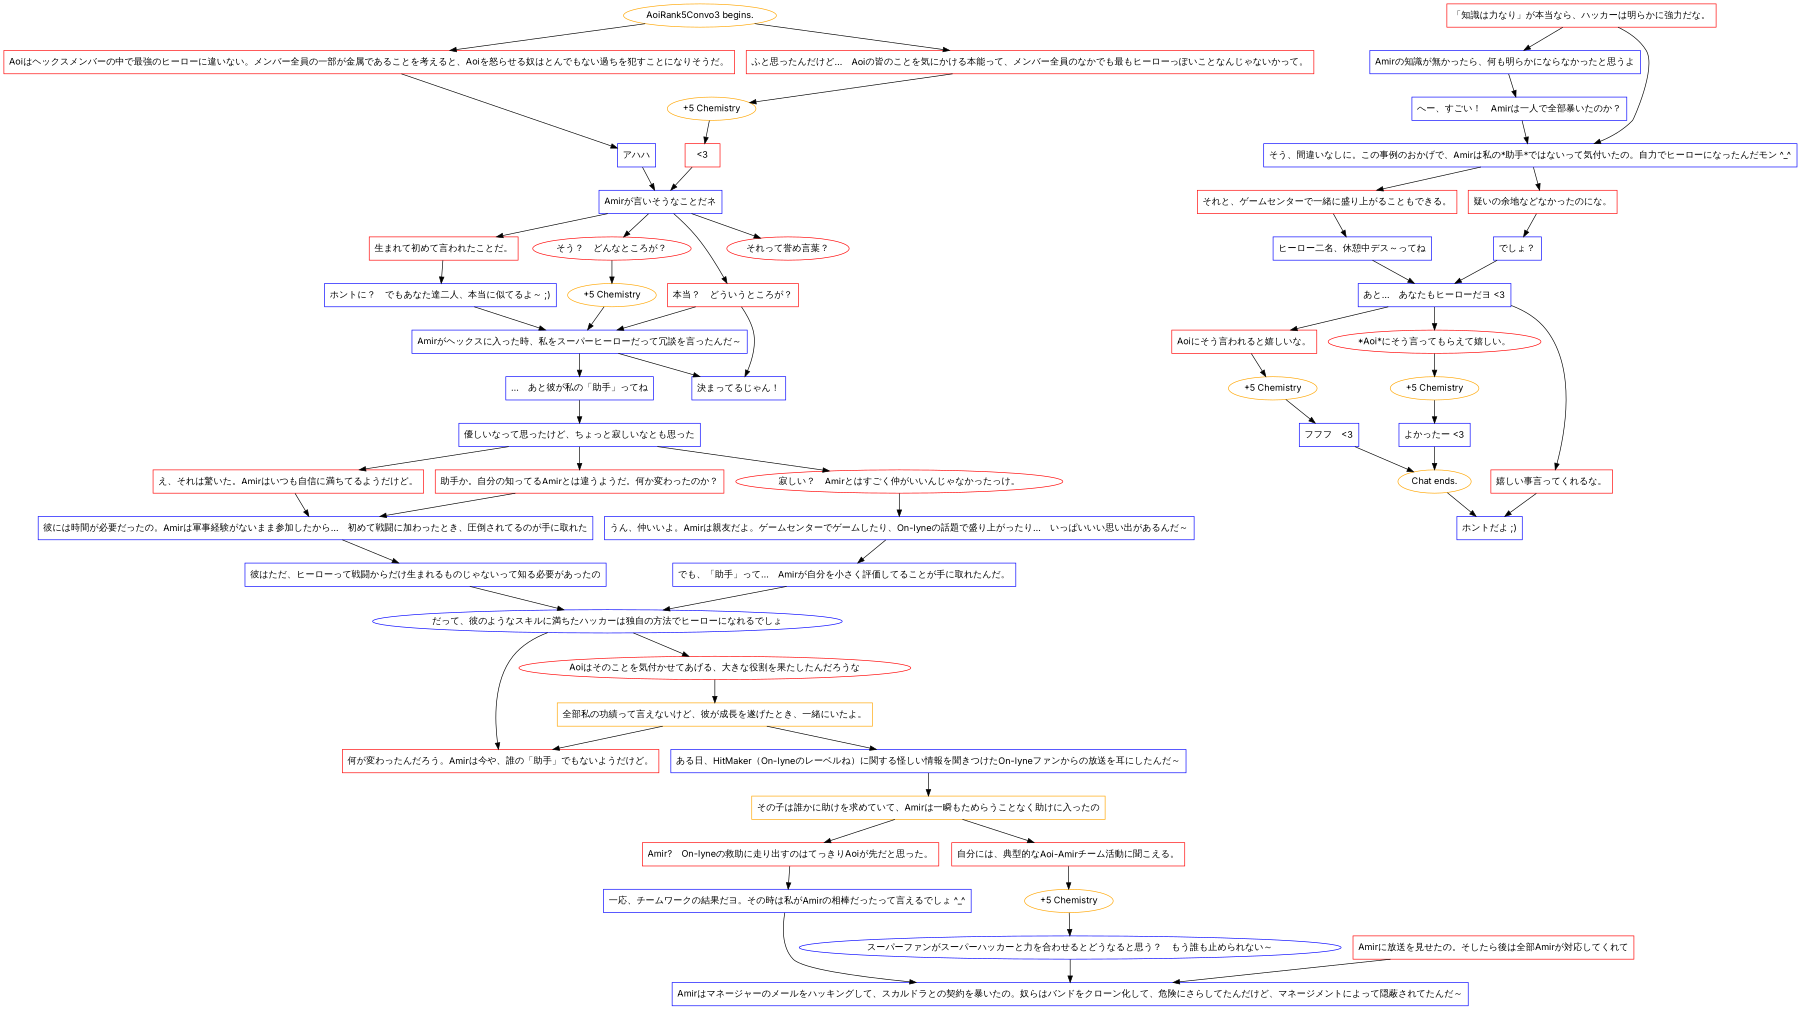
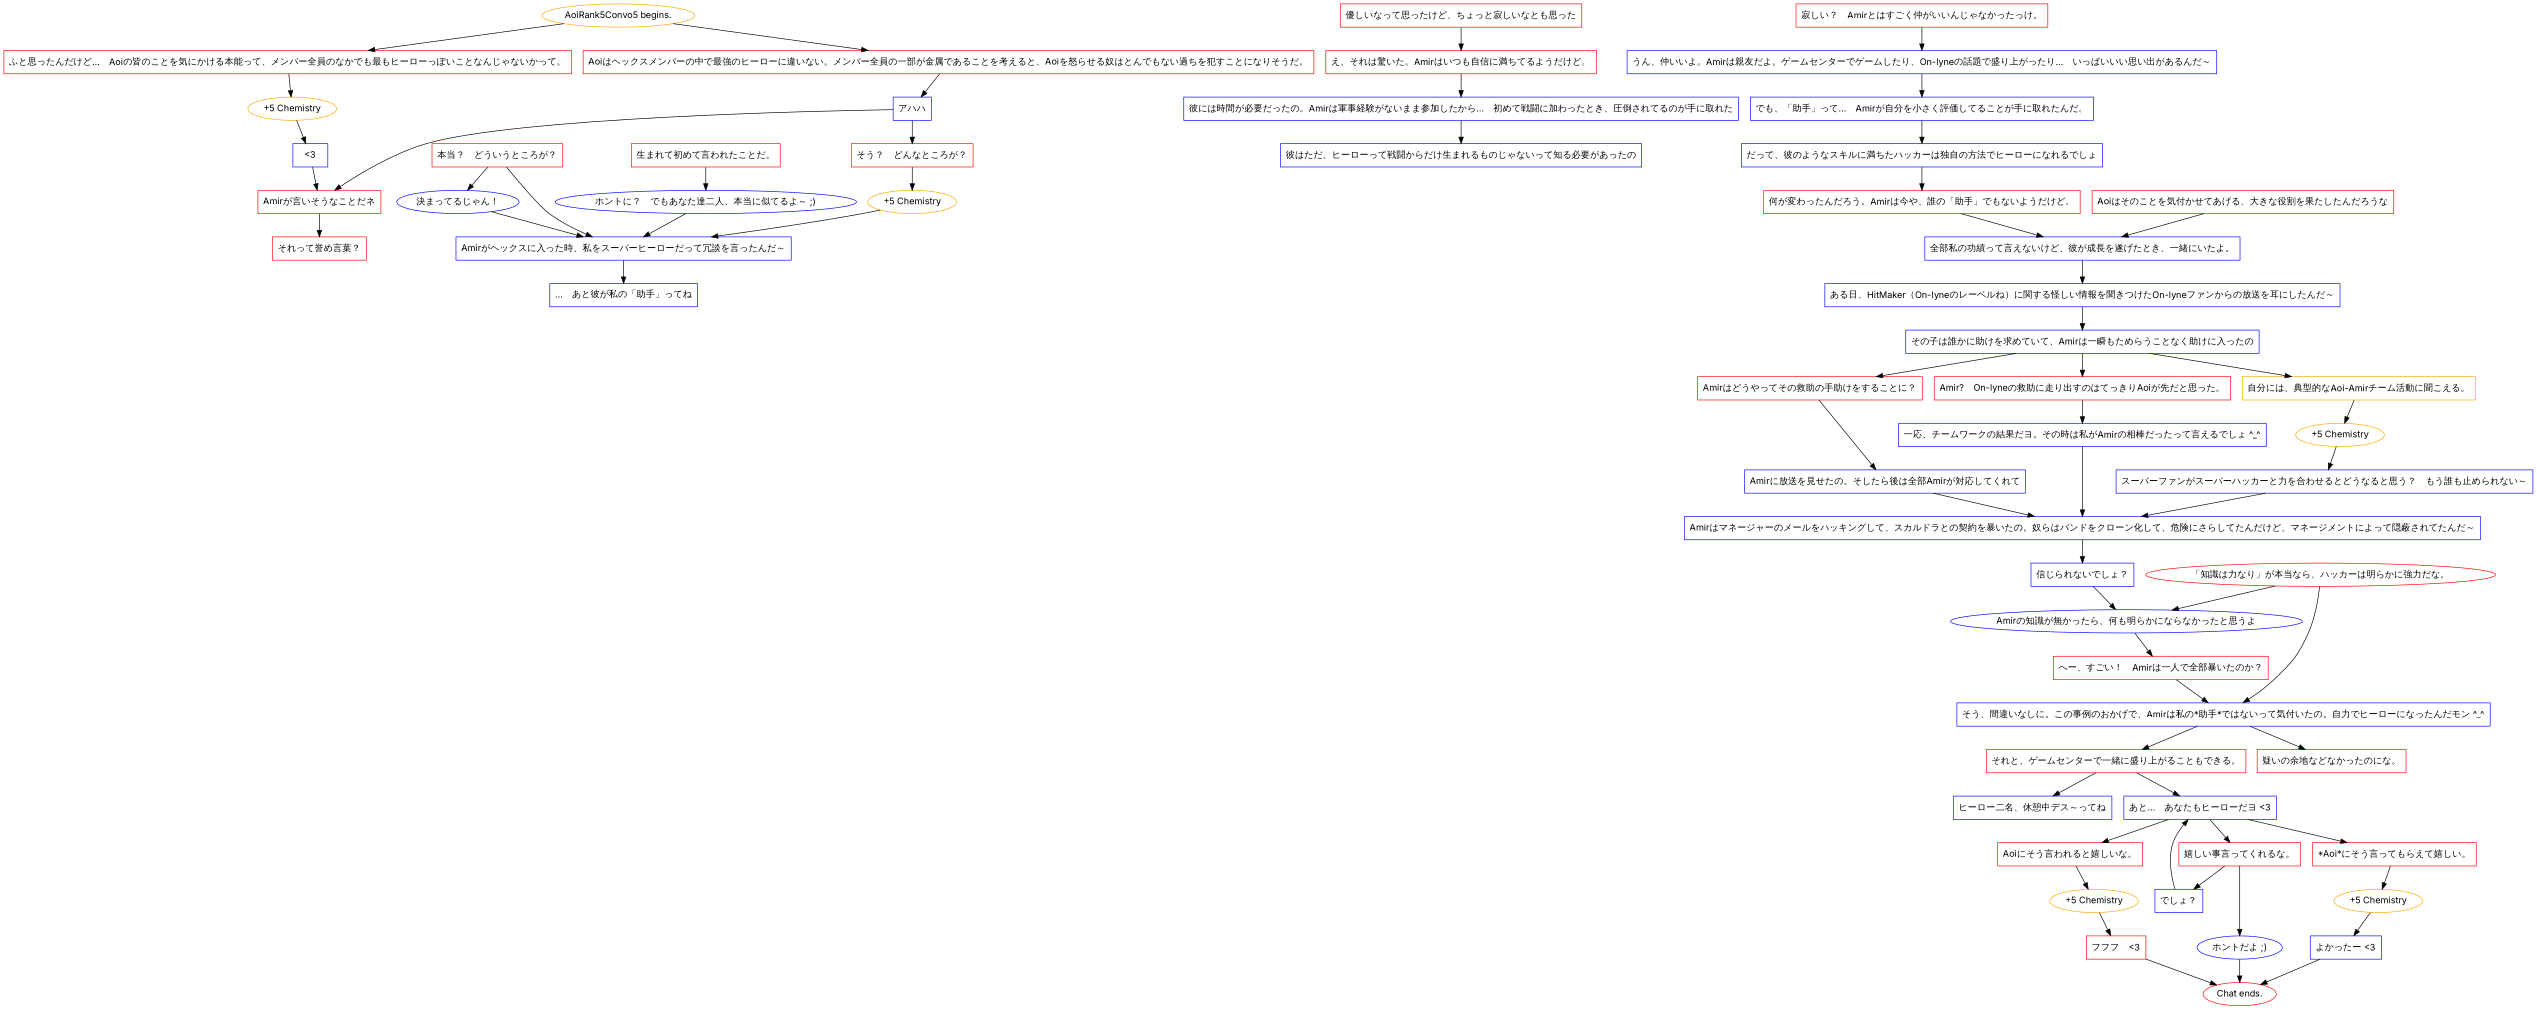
(700, 16) -> (618, 16)
(1581, 16) -> (2321, 575)
(1505, 62) -> (2126, 621)
(1519, 109) -> (2161, 668)
(703, 155) -> (310, 155)
(660, 202) -> (319, 202)
(1532, 222) -> (2212, 876)
(638, 223) -> (912, 129)
(555, 225) -> none
(702, 243) -> none
(612, 249) -> (912, 155)
(788, 249) -> (319, 249)
(1390, 270) -> (2155, 783)
(440, 295) -> (706, 202)
(1435, 342) -> (2394, 854)
(656, 364) -> (534, 223)
(739, 388) -> (458, 202)
none -> (1810, 388)
(580, 408) -> none
(580, 435) -> (1461, 16)
(1329, 435) -> (2116, 948)
(740, 458) -> none
(580, 482) -> none
(899, 482) -> (1922, 16)
(1435, 482) -> (2240, 994)
(1459, 502) -> (2240, 968)
(1490, 528) -> (2240, 948)
none -> (2082, 575)
(514, 597) -> none
(607, 621) -> (1922, 155)
(658, 643) -> none
(715, 668) -> (2243, 202)
(715, 715) -> (2082, 249)
(611, 737) -> (1999, 224)
(928, 808) -> (2082, 342)
(1068, 854) -> (2359, 388)
(1070, 948) -> (2324, 482)
(1493, 948) -> (1885, 482)
